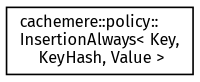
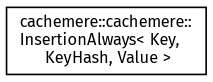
(100, 41) -> (106, 41)
